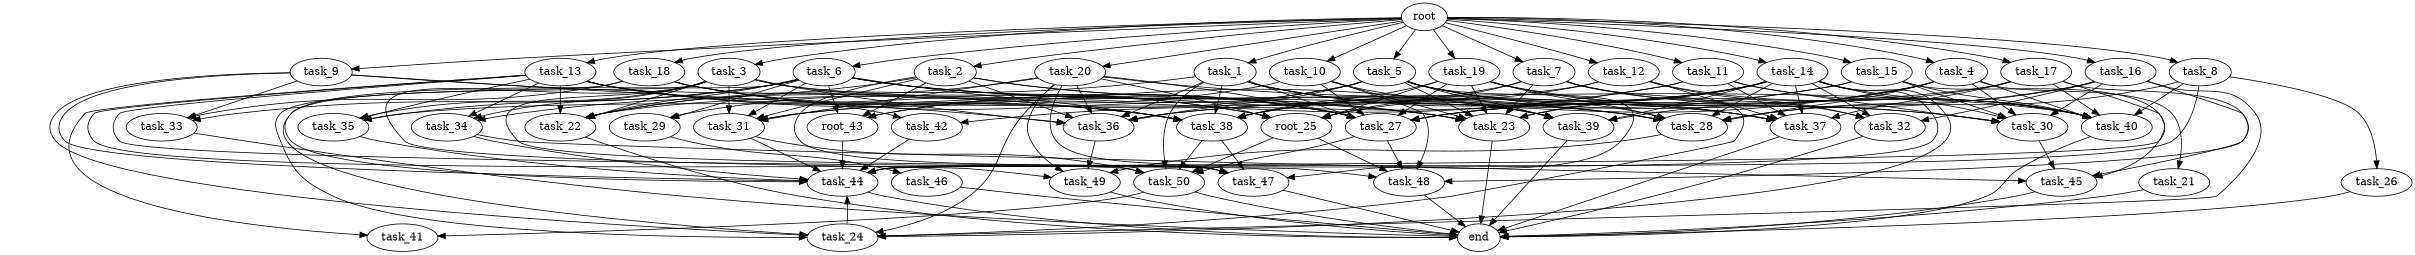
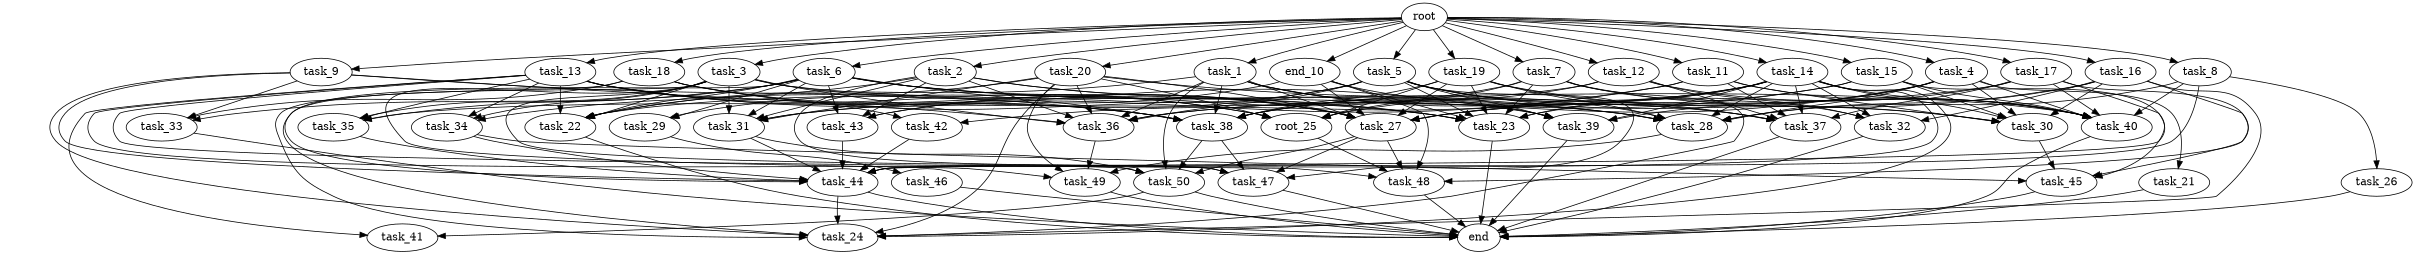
(1305, 72) -> (1305, 72)
(842, 127) -> (842, 127)
(1249, 148) -> none
(1079, 153) -> (1317, 155)
(848, 214) -> (837, 206)
